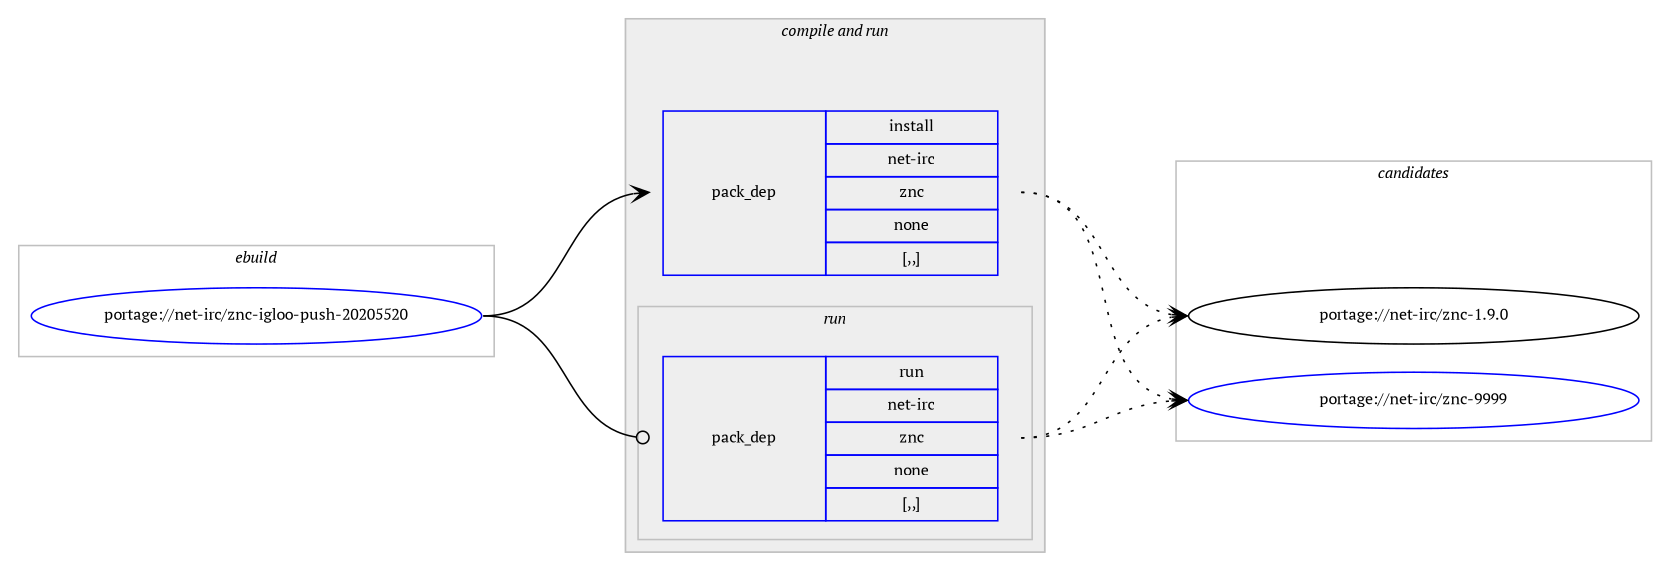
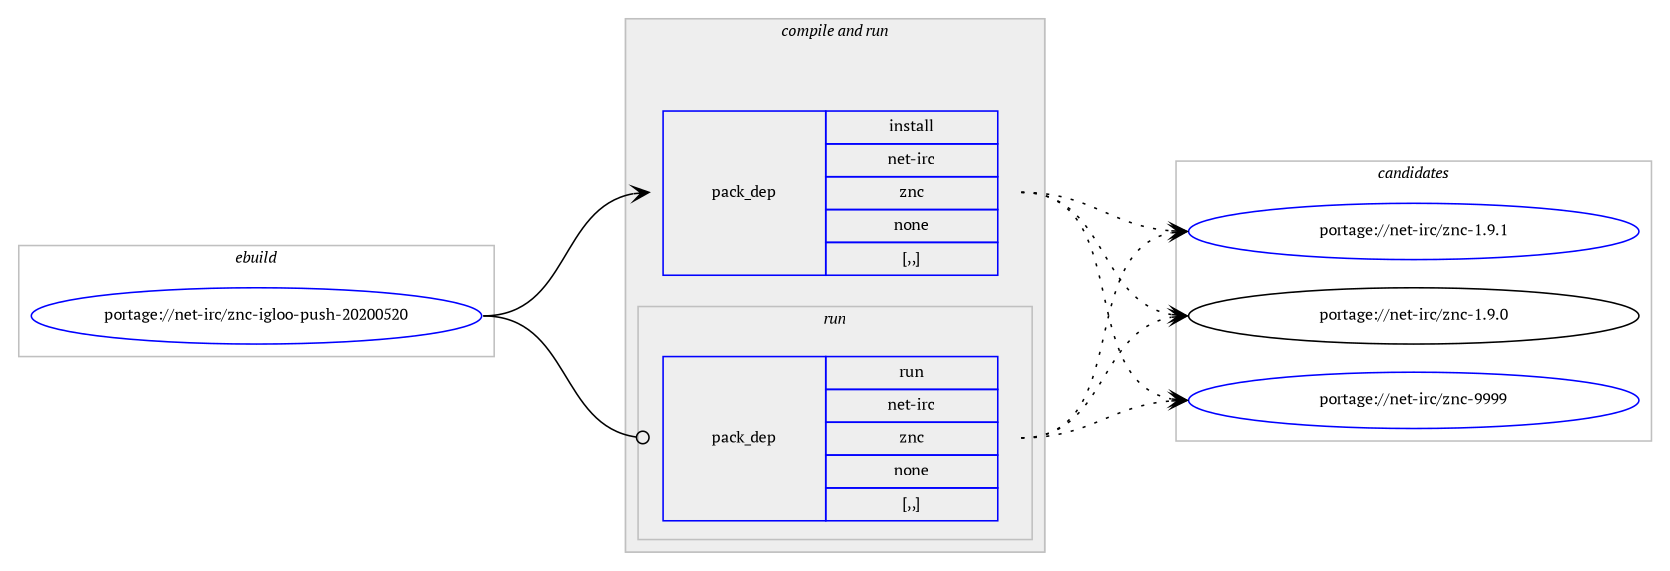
none -> (1414, 231)
(256, 316) -> (256, 316)
